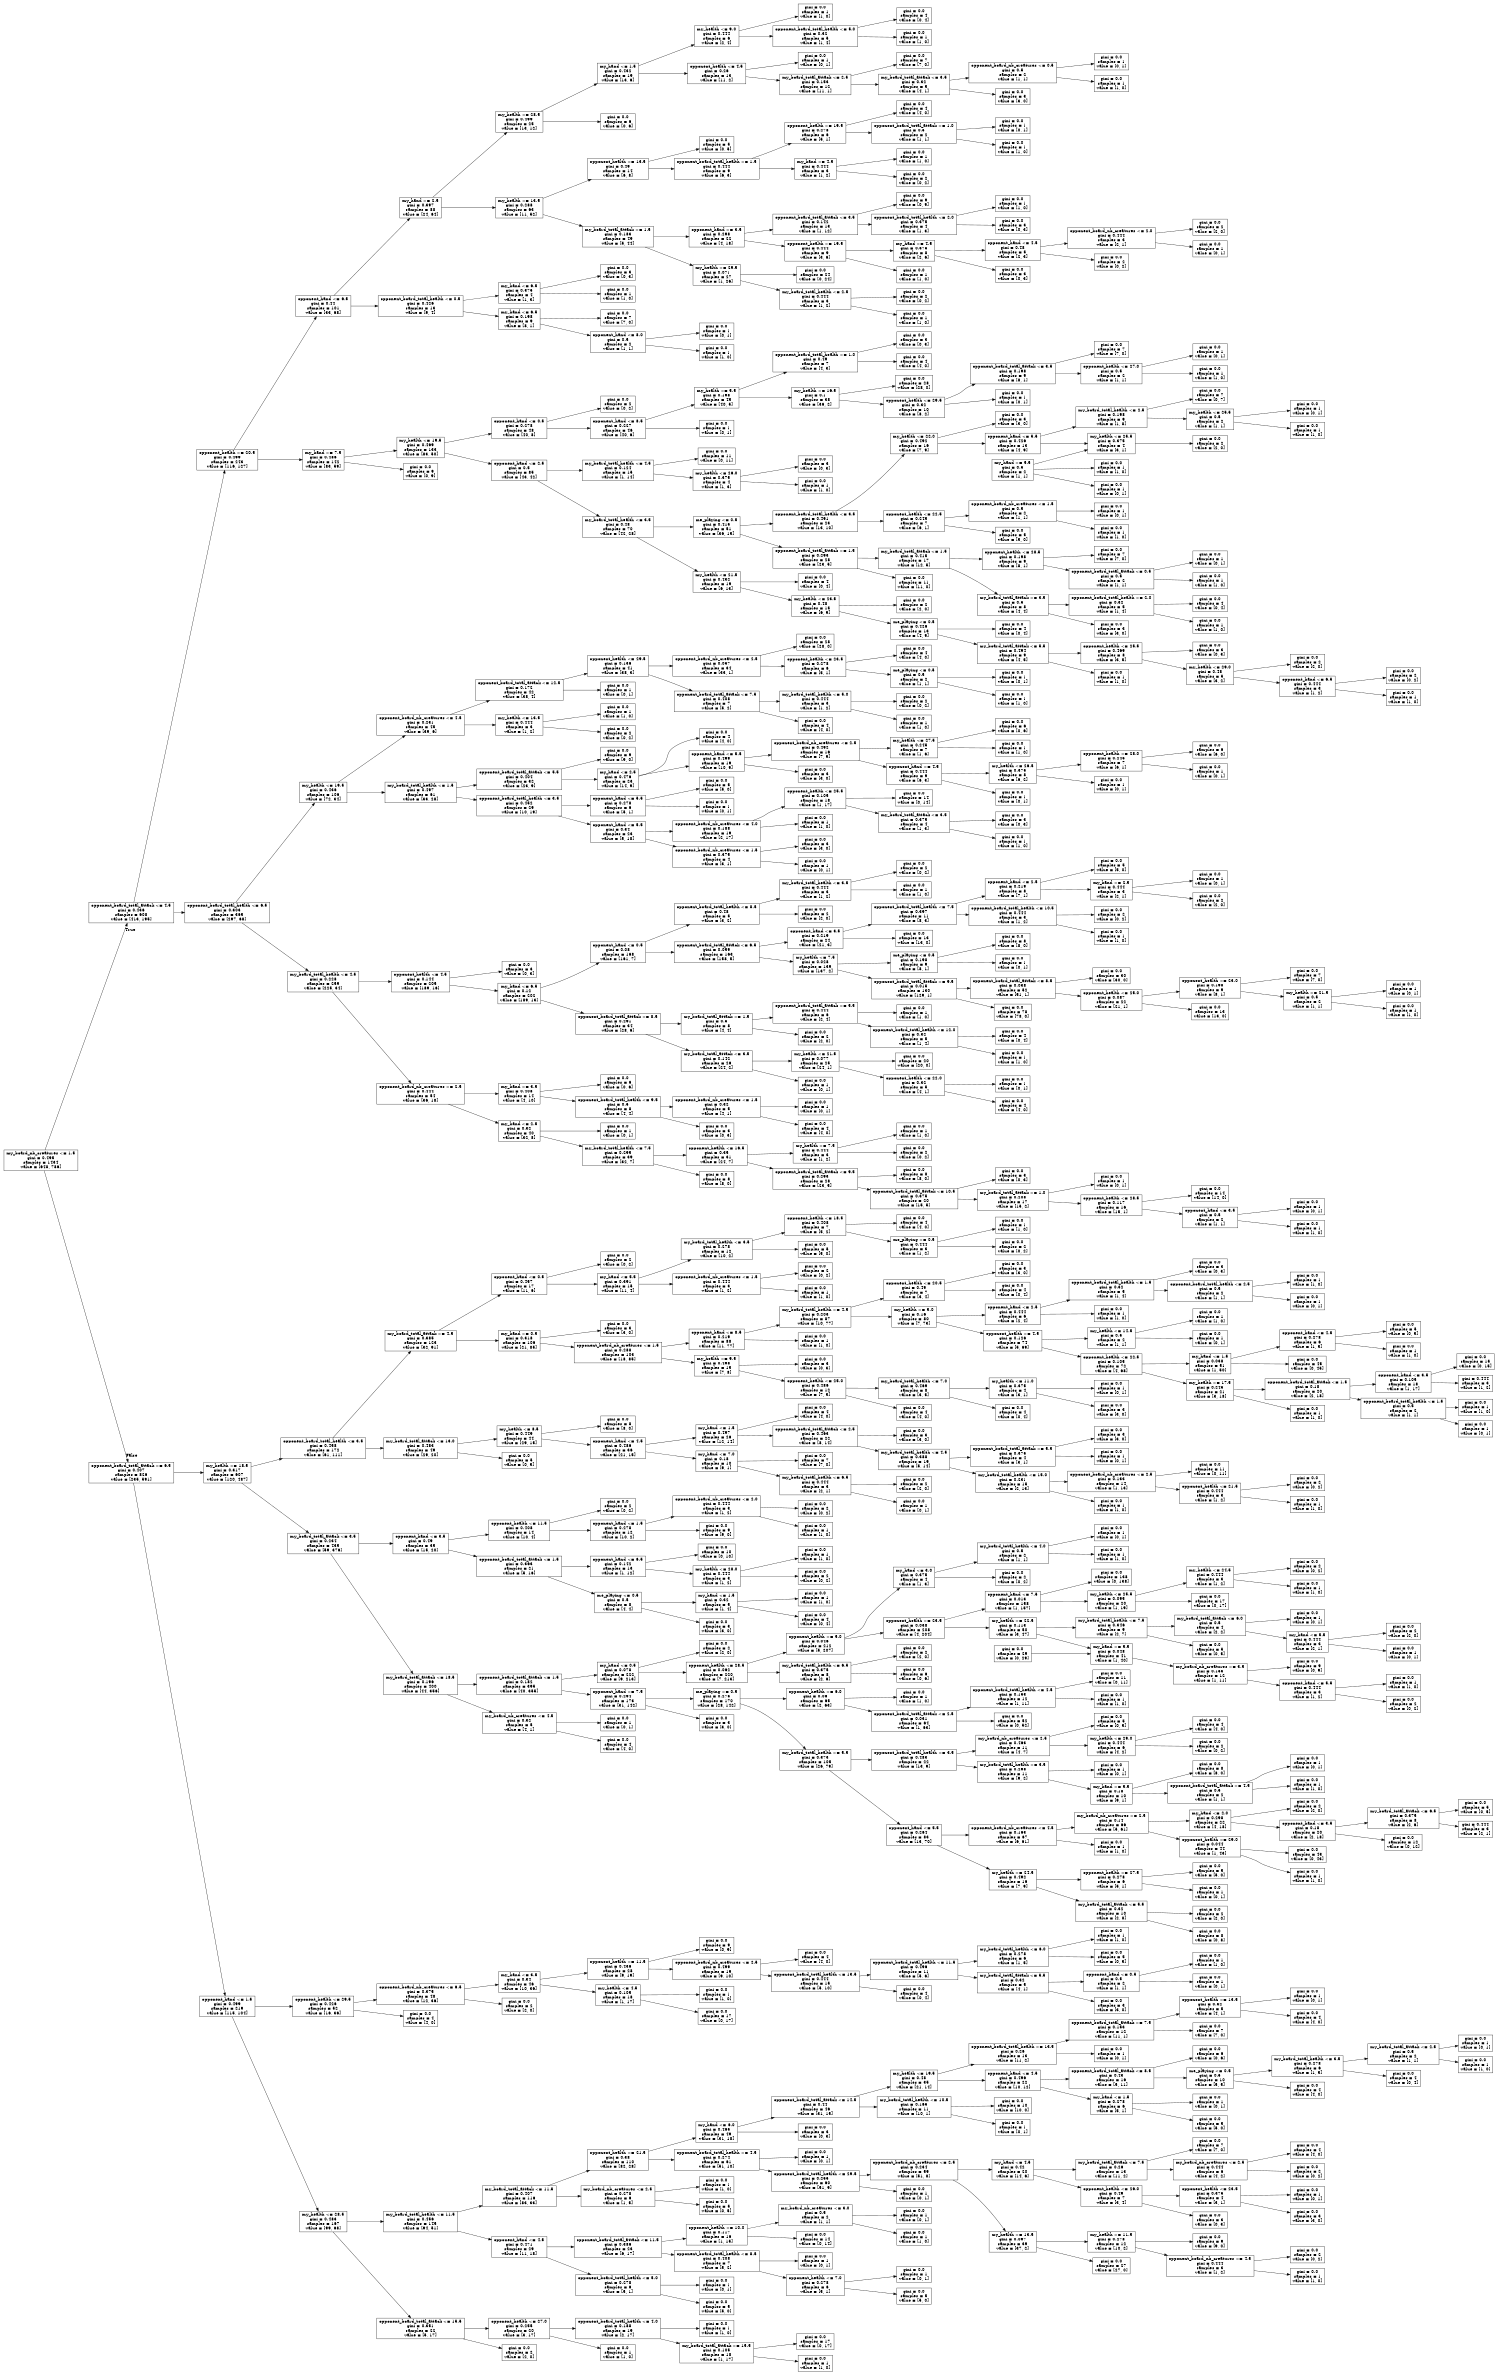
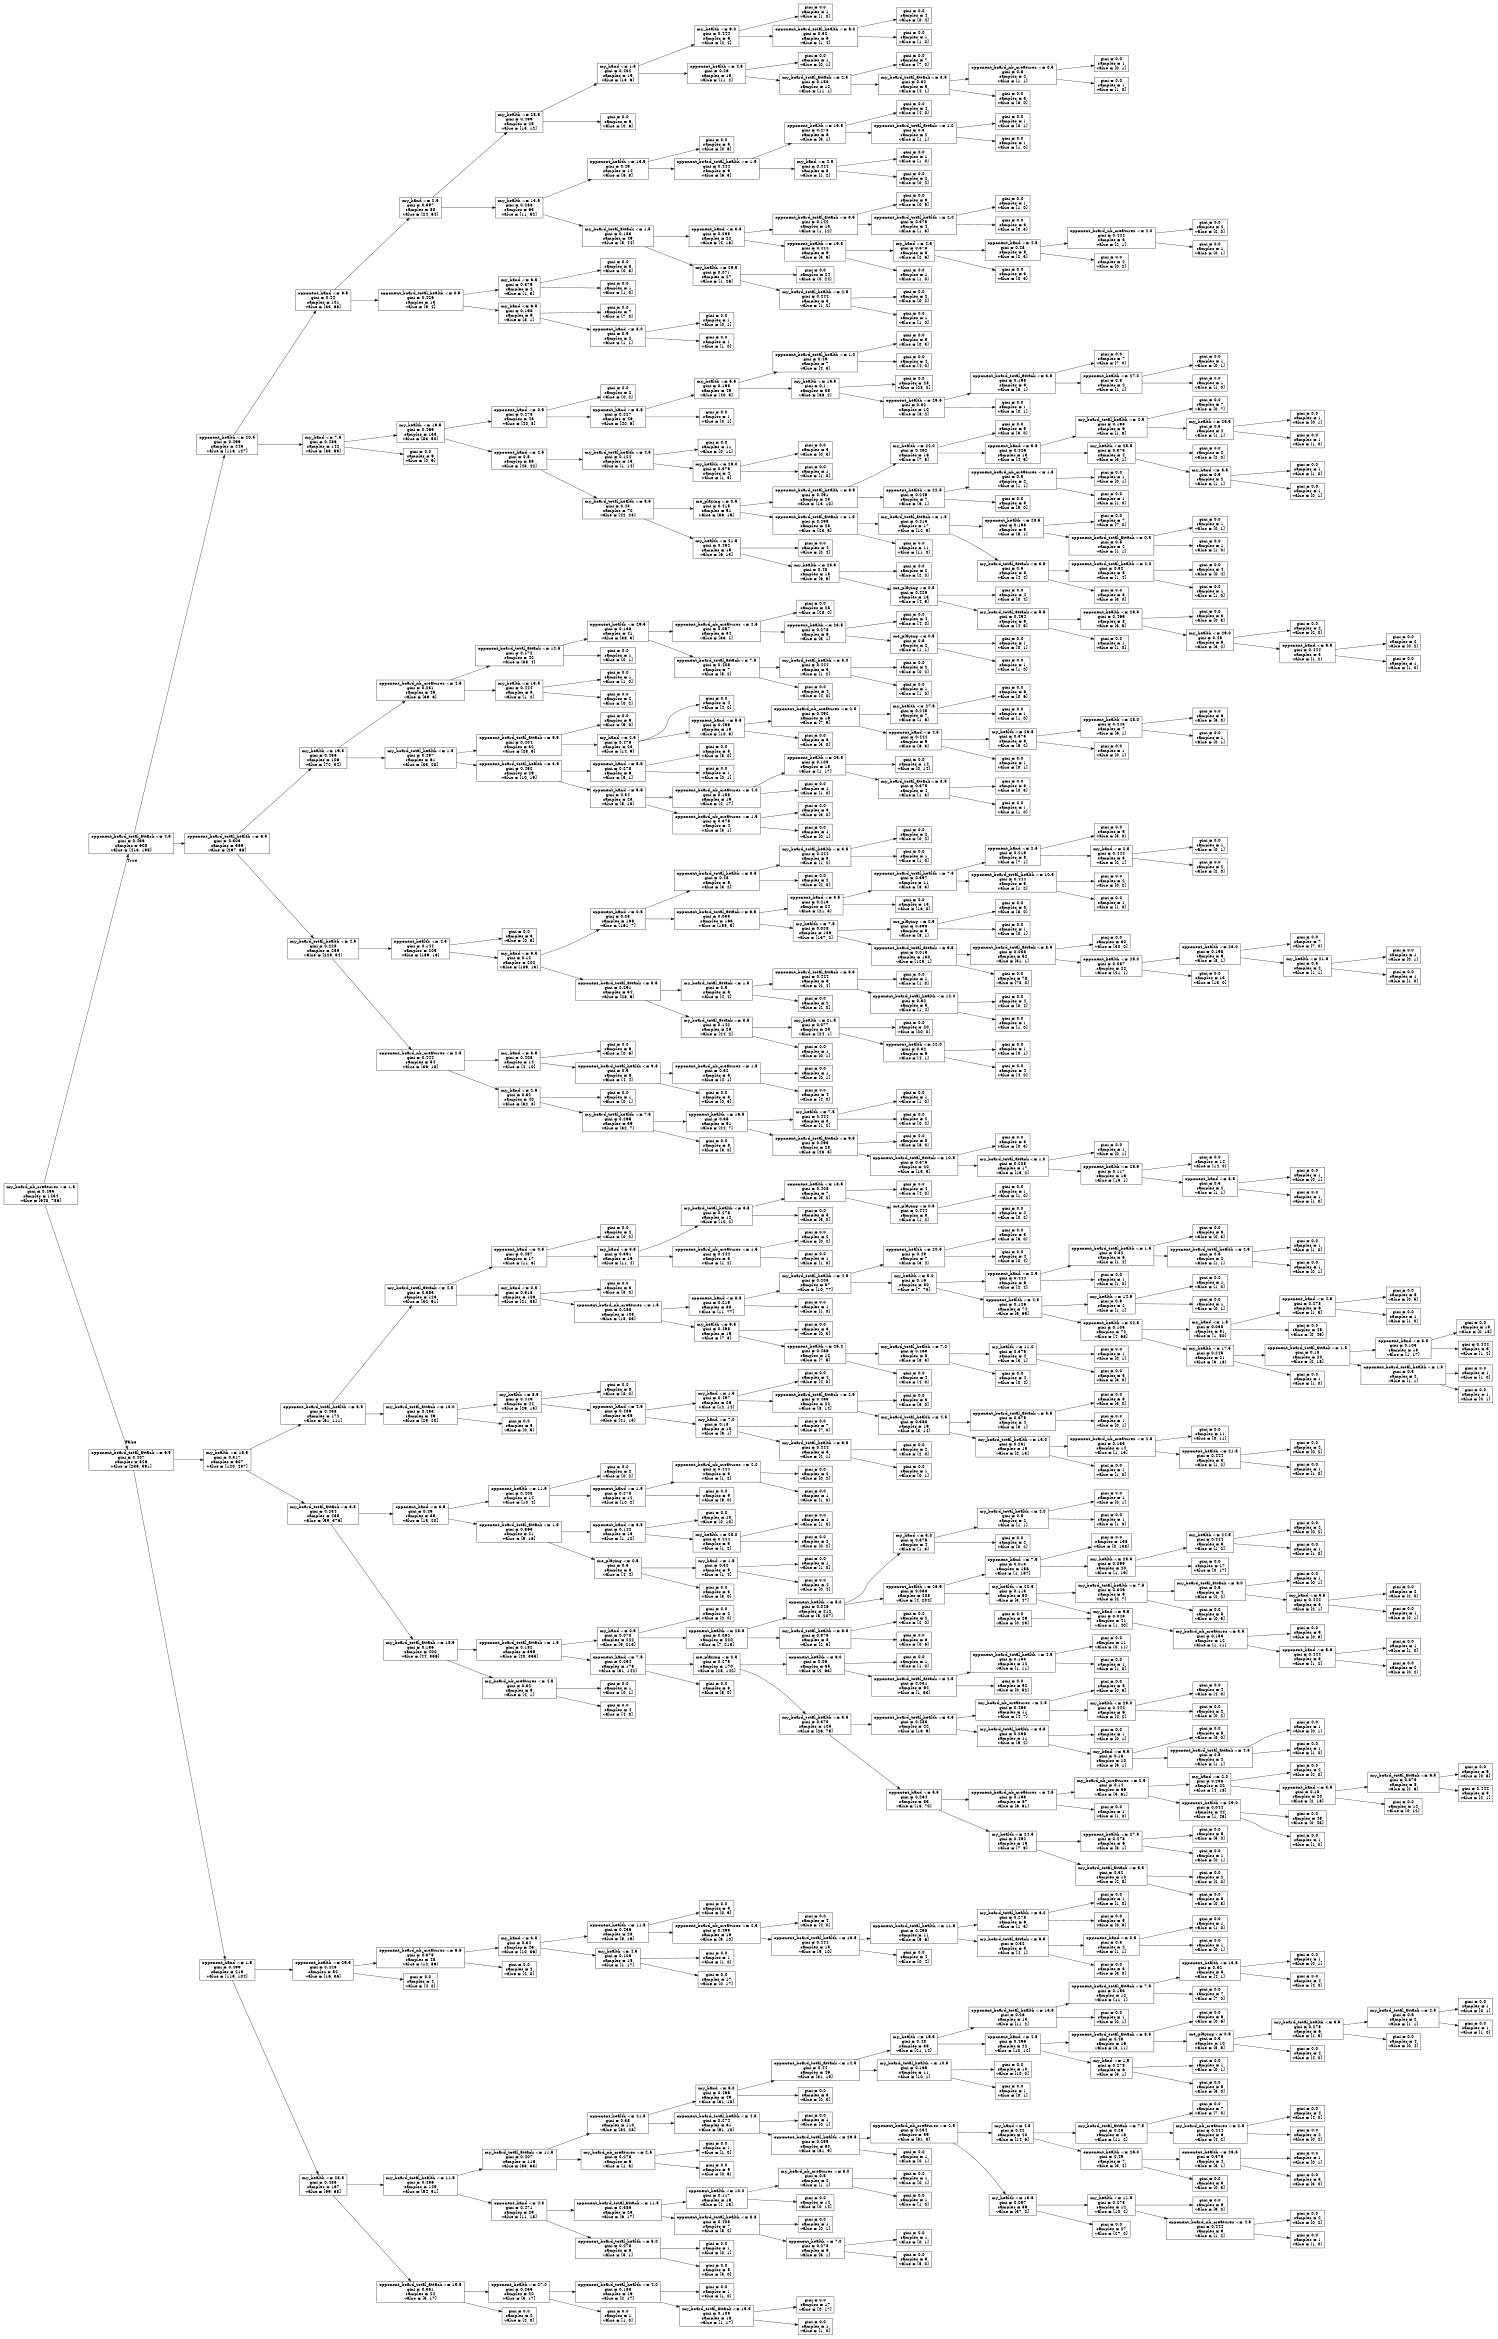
(1059, 457) -> (1161, 465)
(914, 962) -> (914, 929)
